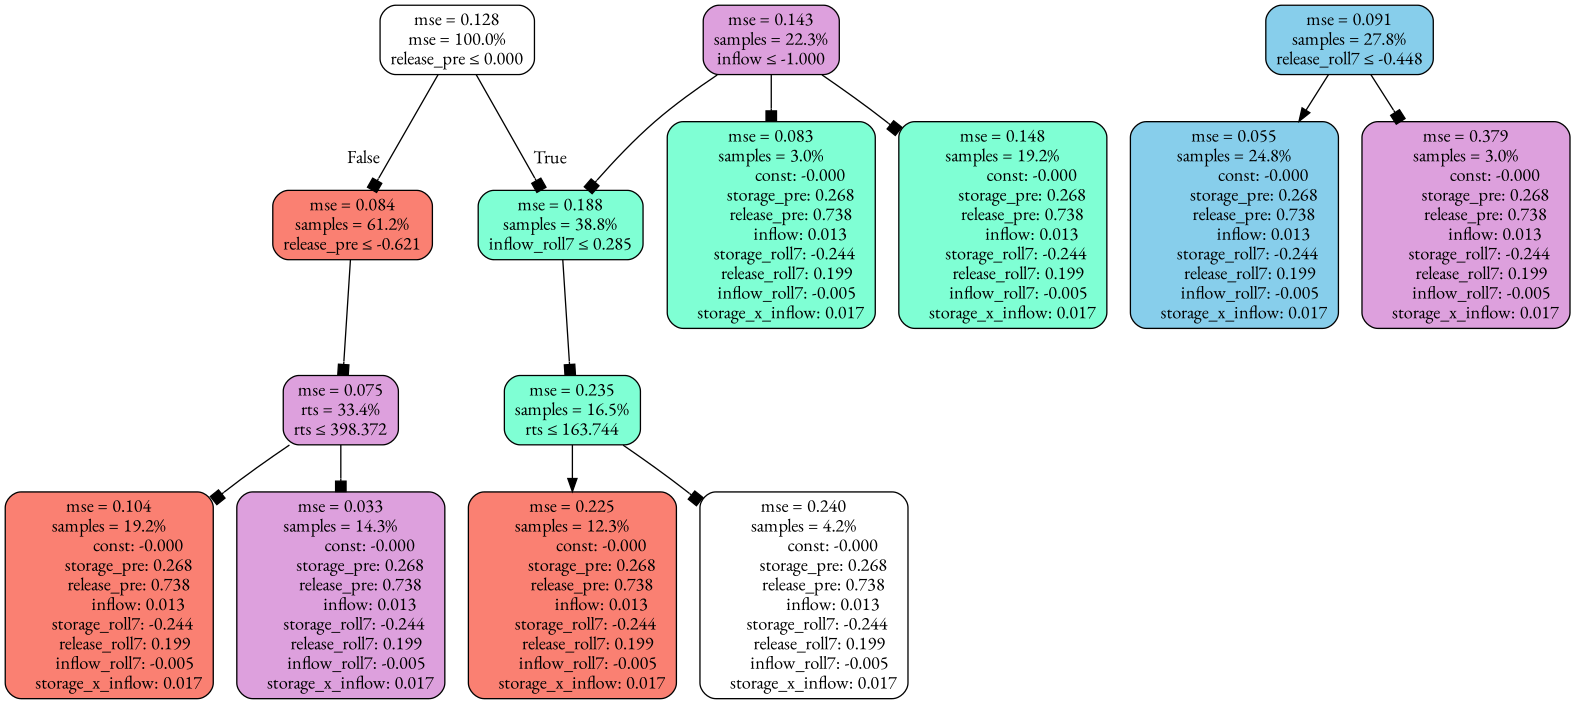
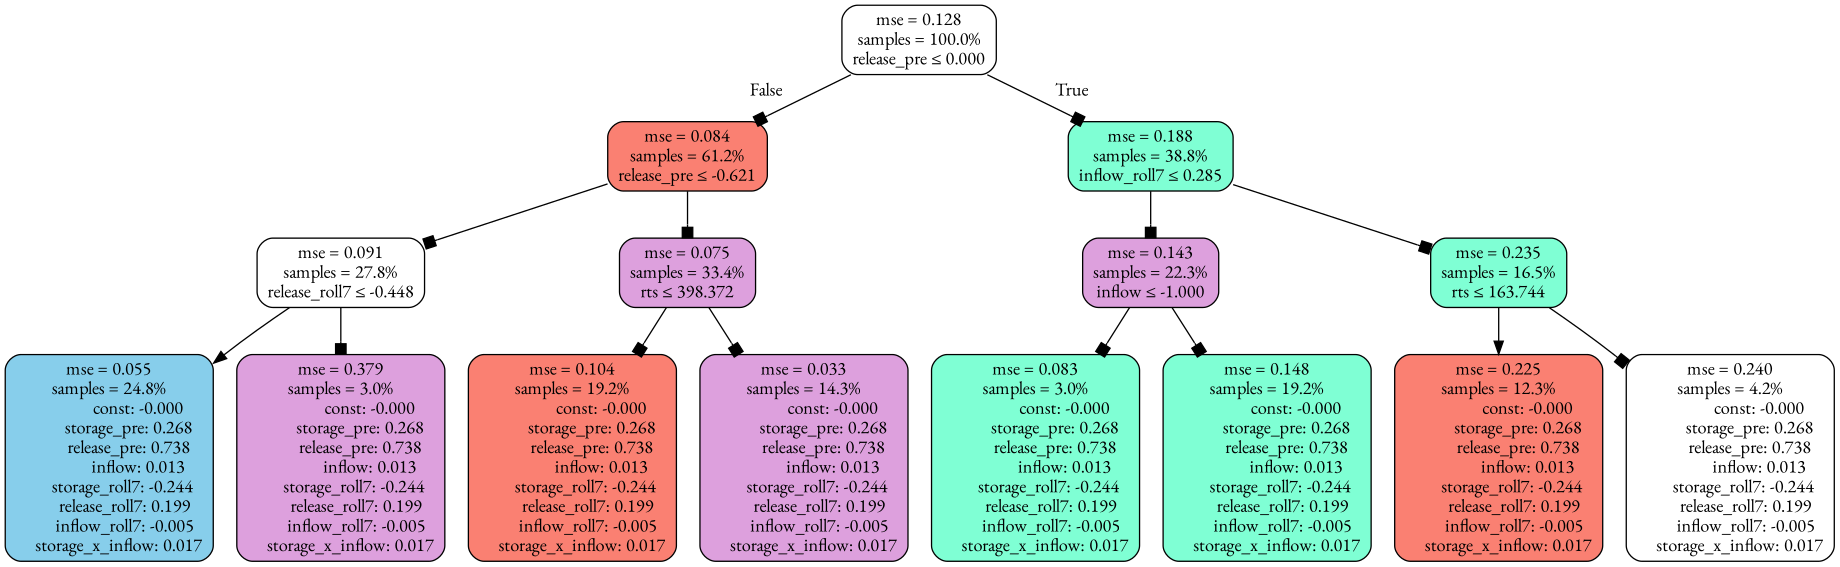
(457, 40) -> (919, 40)
(1350, 40) -> (341, 273)
(653, 123) -> (1151, 208)
none -> (522, 212)
(341, 410) -> (688, 273)
